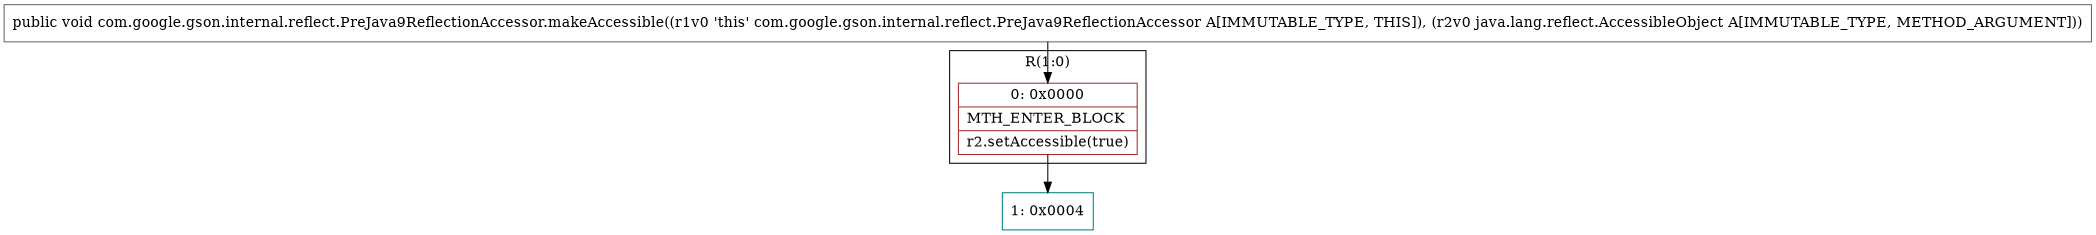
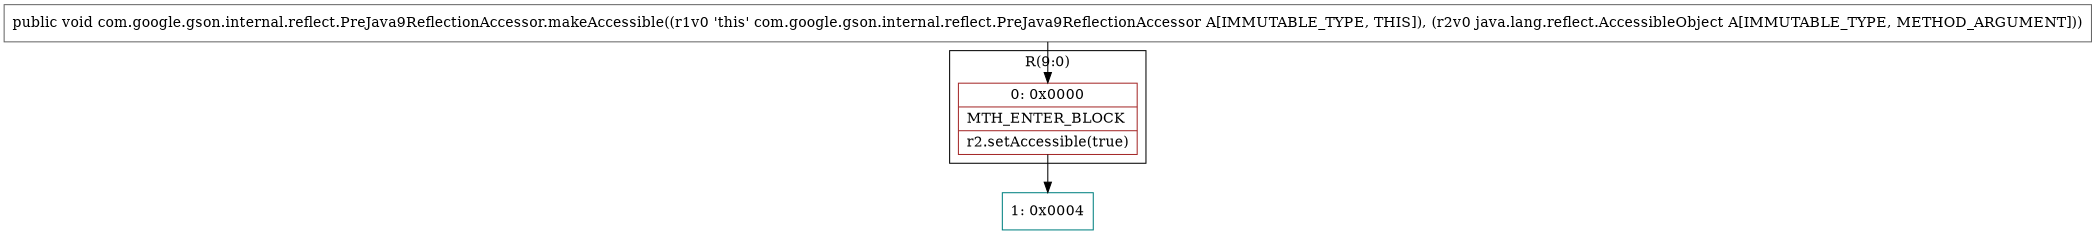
(1048, 63) -> (1048, 63)
